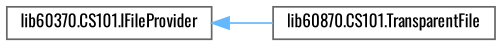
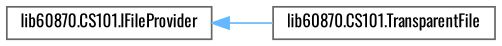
(109, 23) -> (109, 23)
